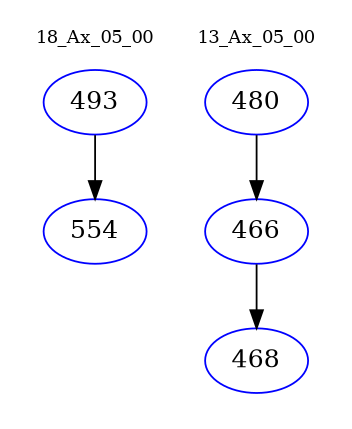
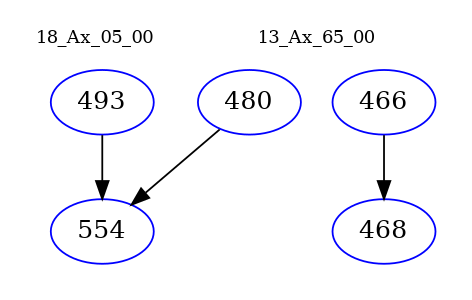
(257, 39) -> (317, 39)
(257, 158) -> (196, 150)
